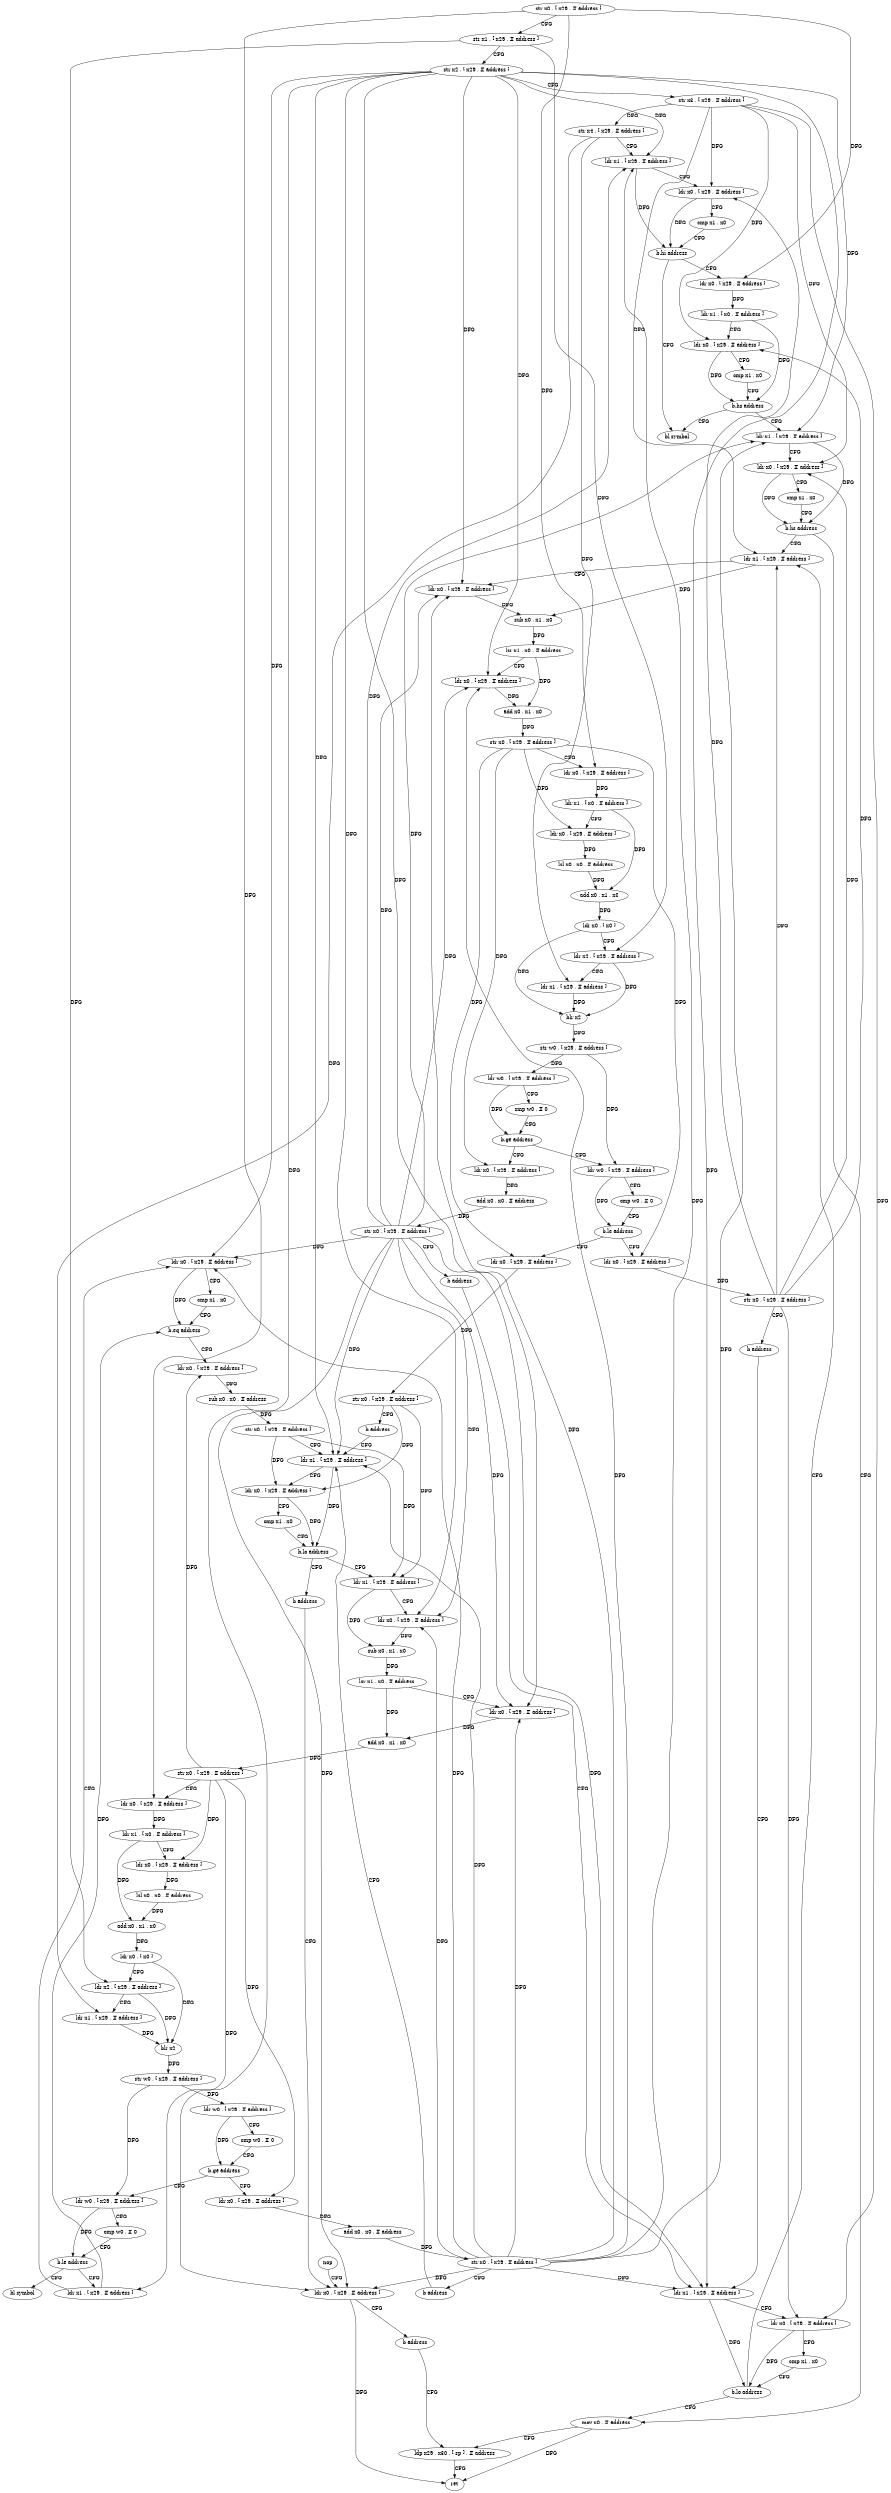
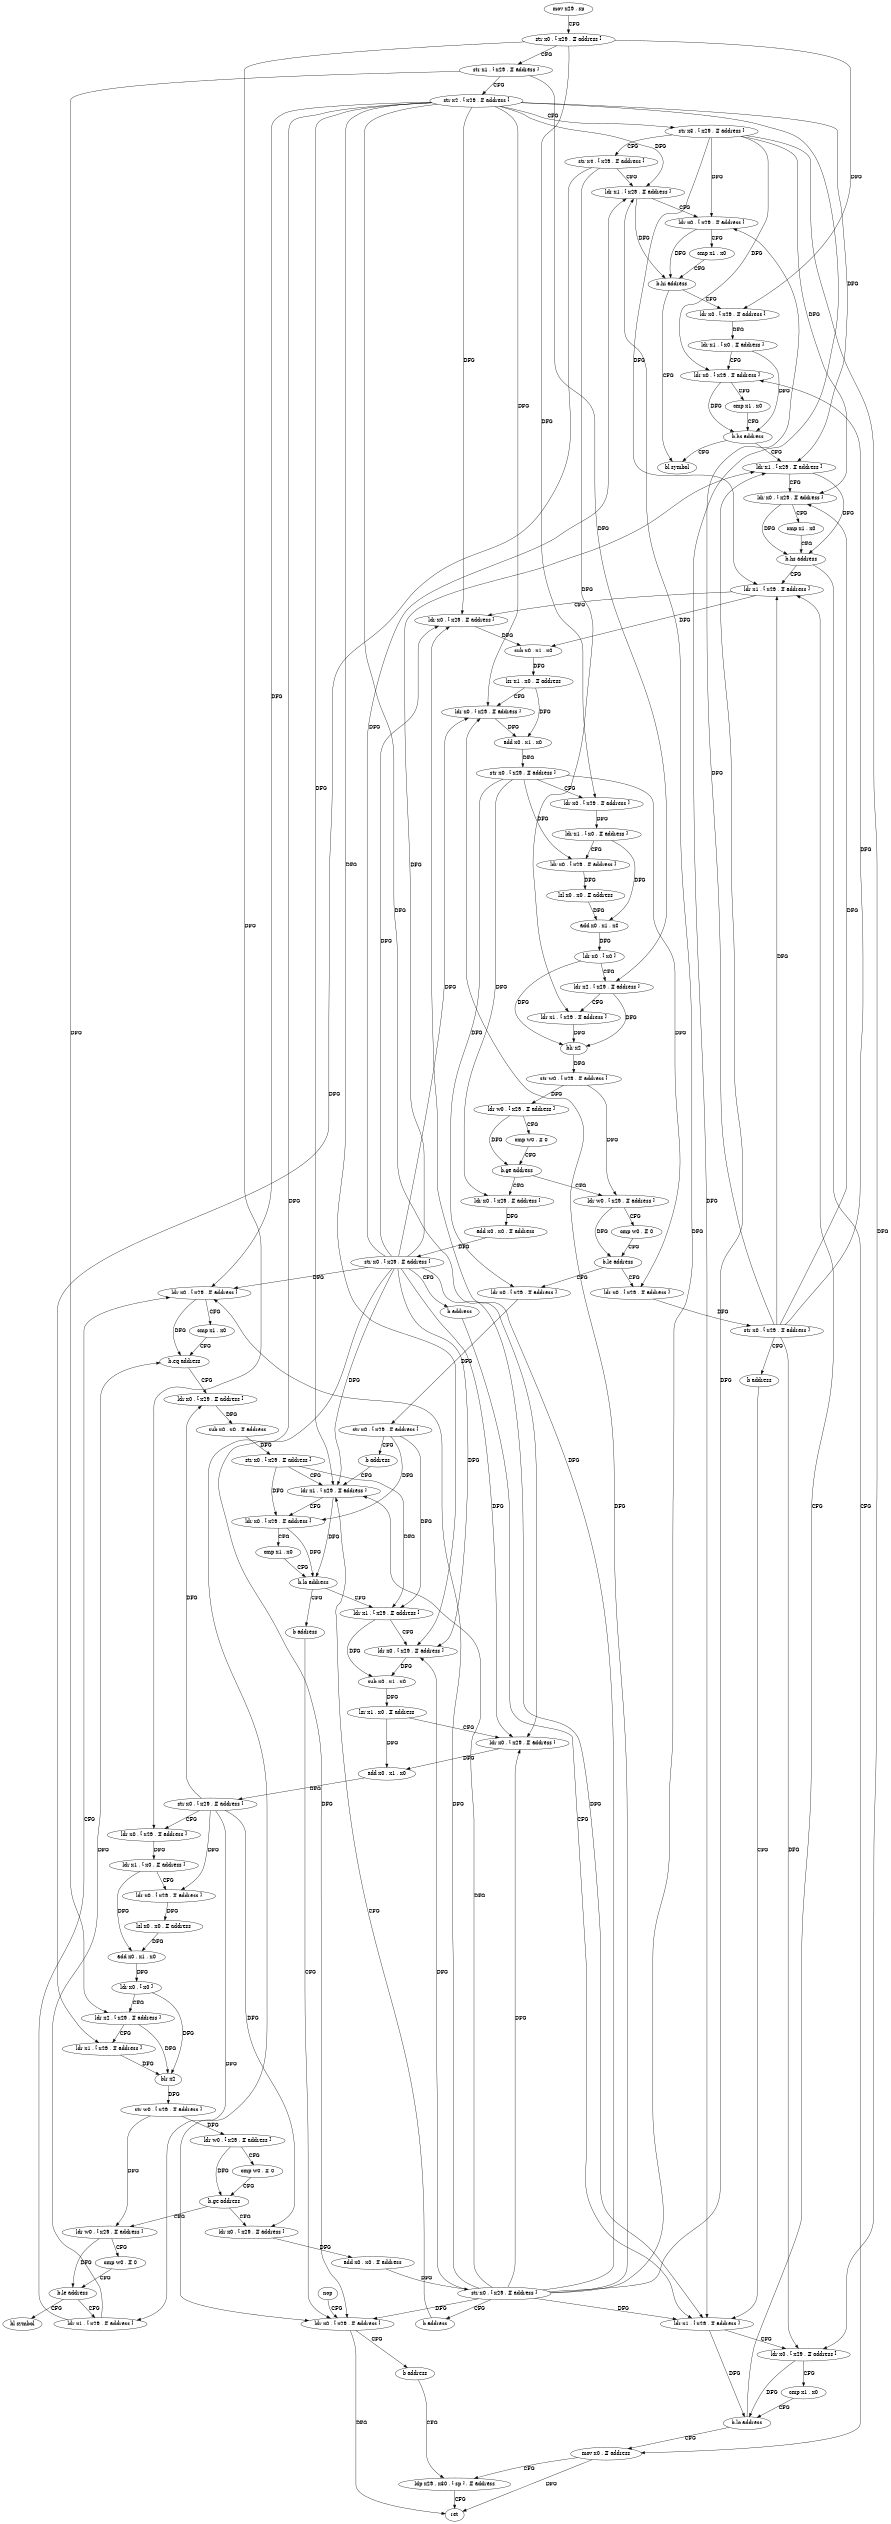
none -> (569, 9)
(633, 116) -> (633, 147)
